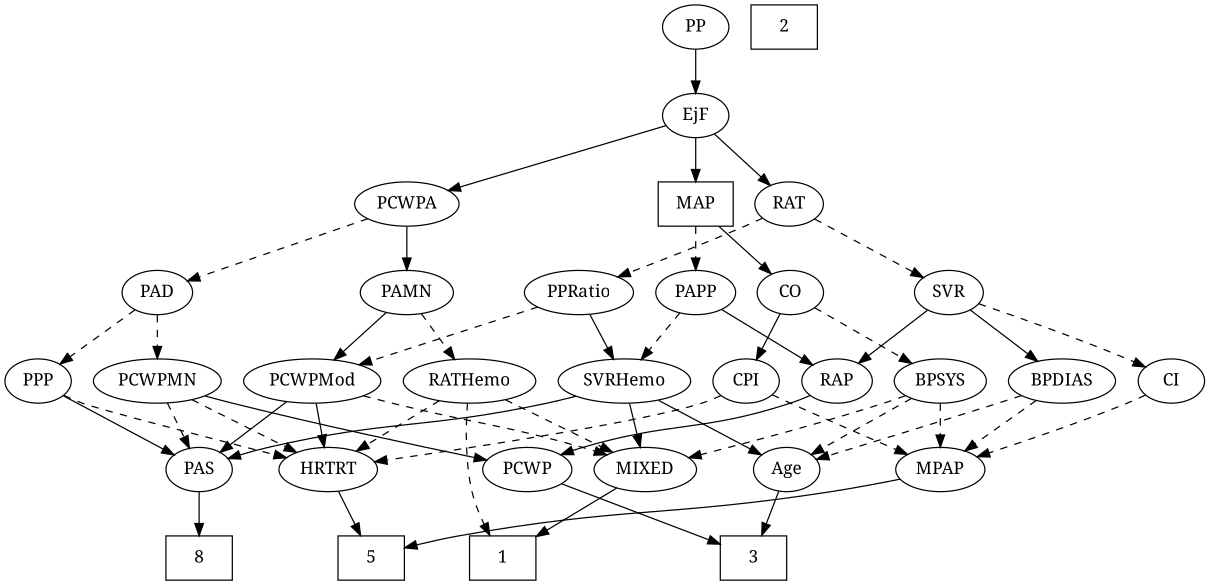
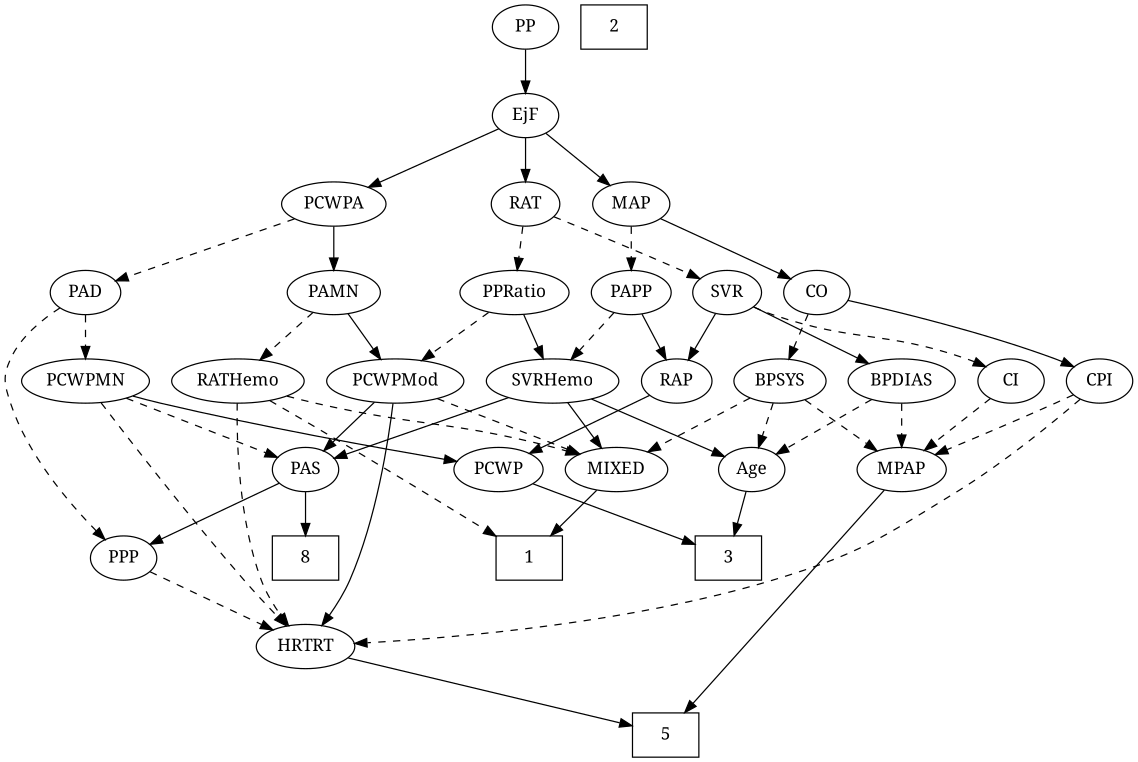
(696, 204) -> (631, 204)
(113, 422) -> (220, 511)
